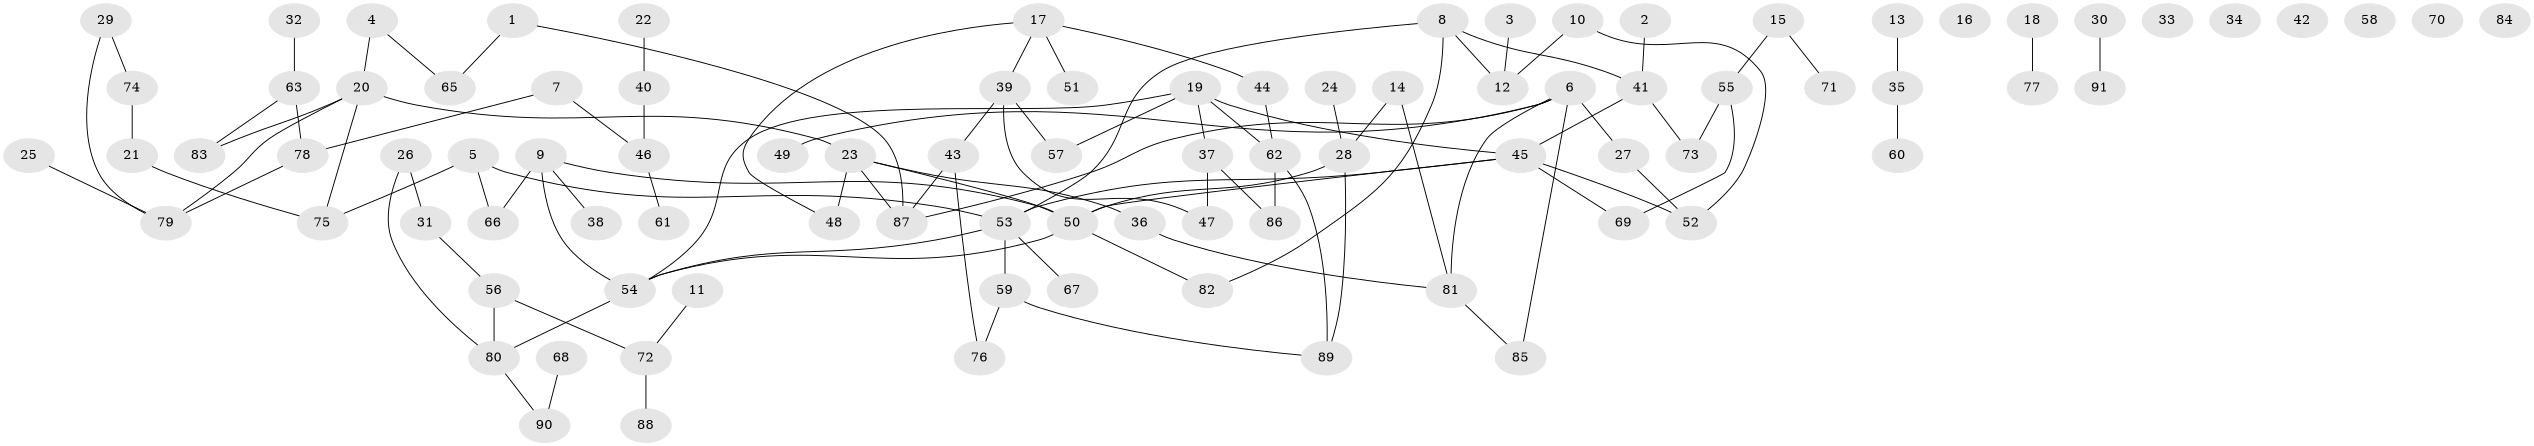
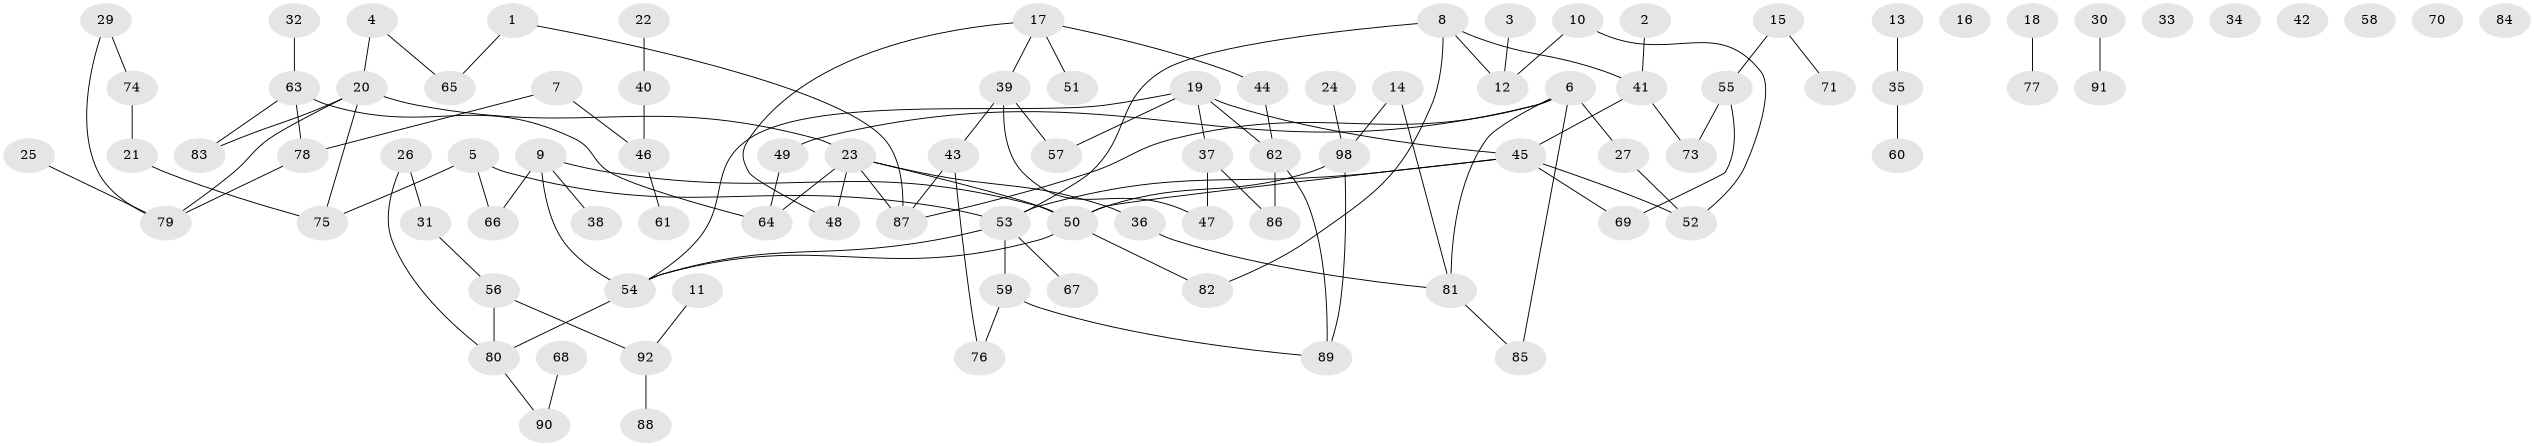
(1344, 156) -> (1344, 156)
none -> (767, 223)
(646, 358) -> (646, 358)
